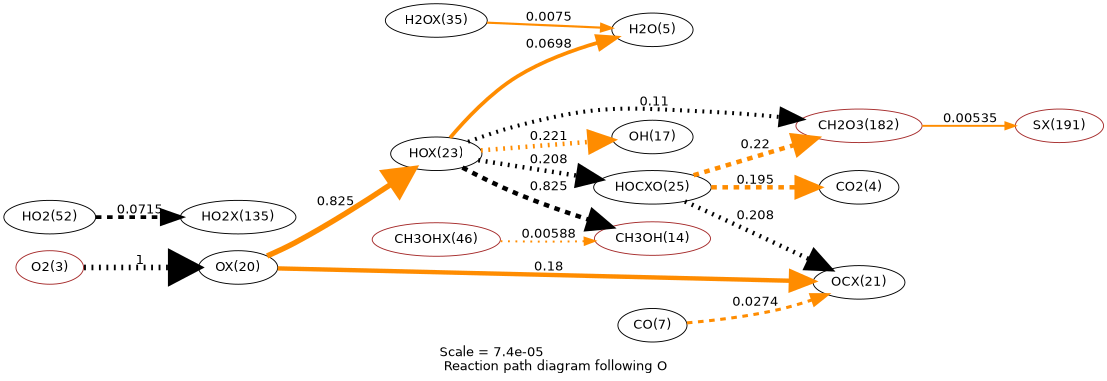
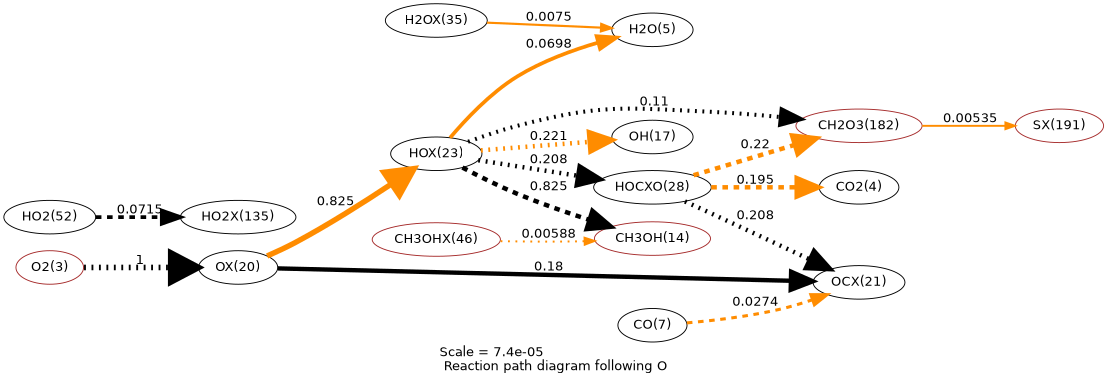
(652, 187) -> (652, 187)
(534, 275) -> (534, 275)
